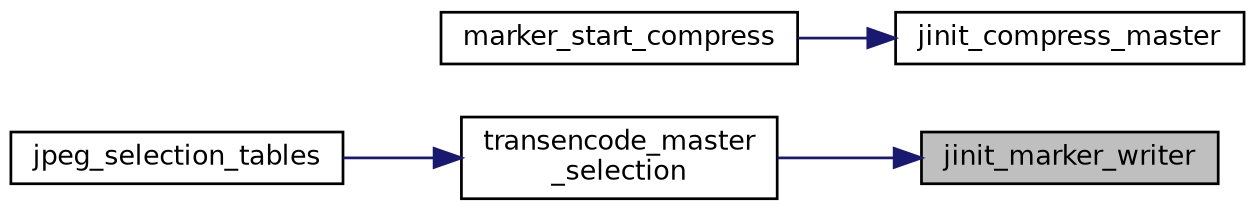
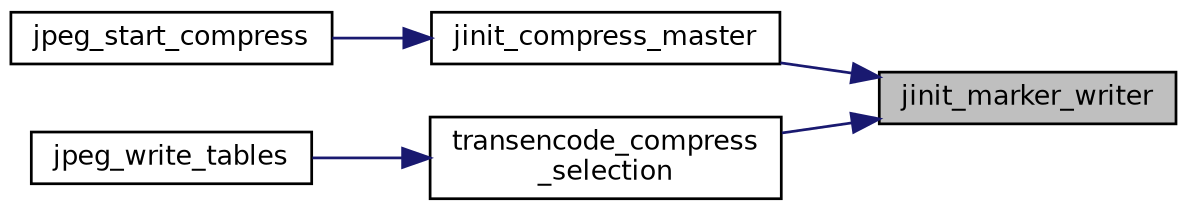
(619, 38) -> (172, 38)
none -> (816, 68)
(177, 158) -> (172, 158)
(619, 158) -> (606, 158)
